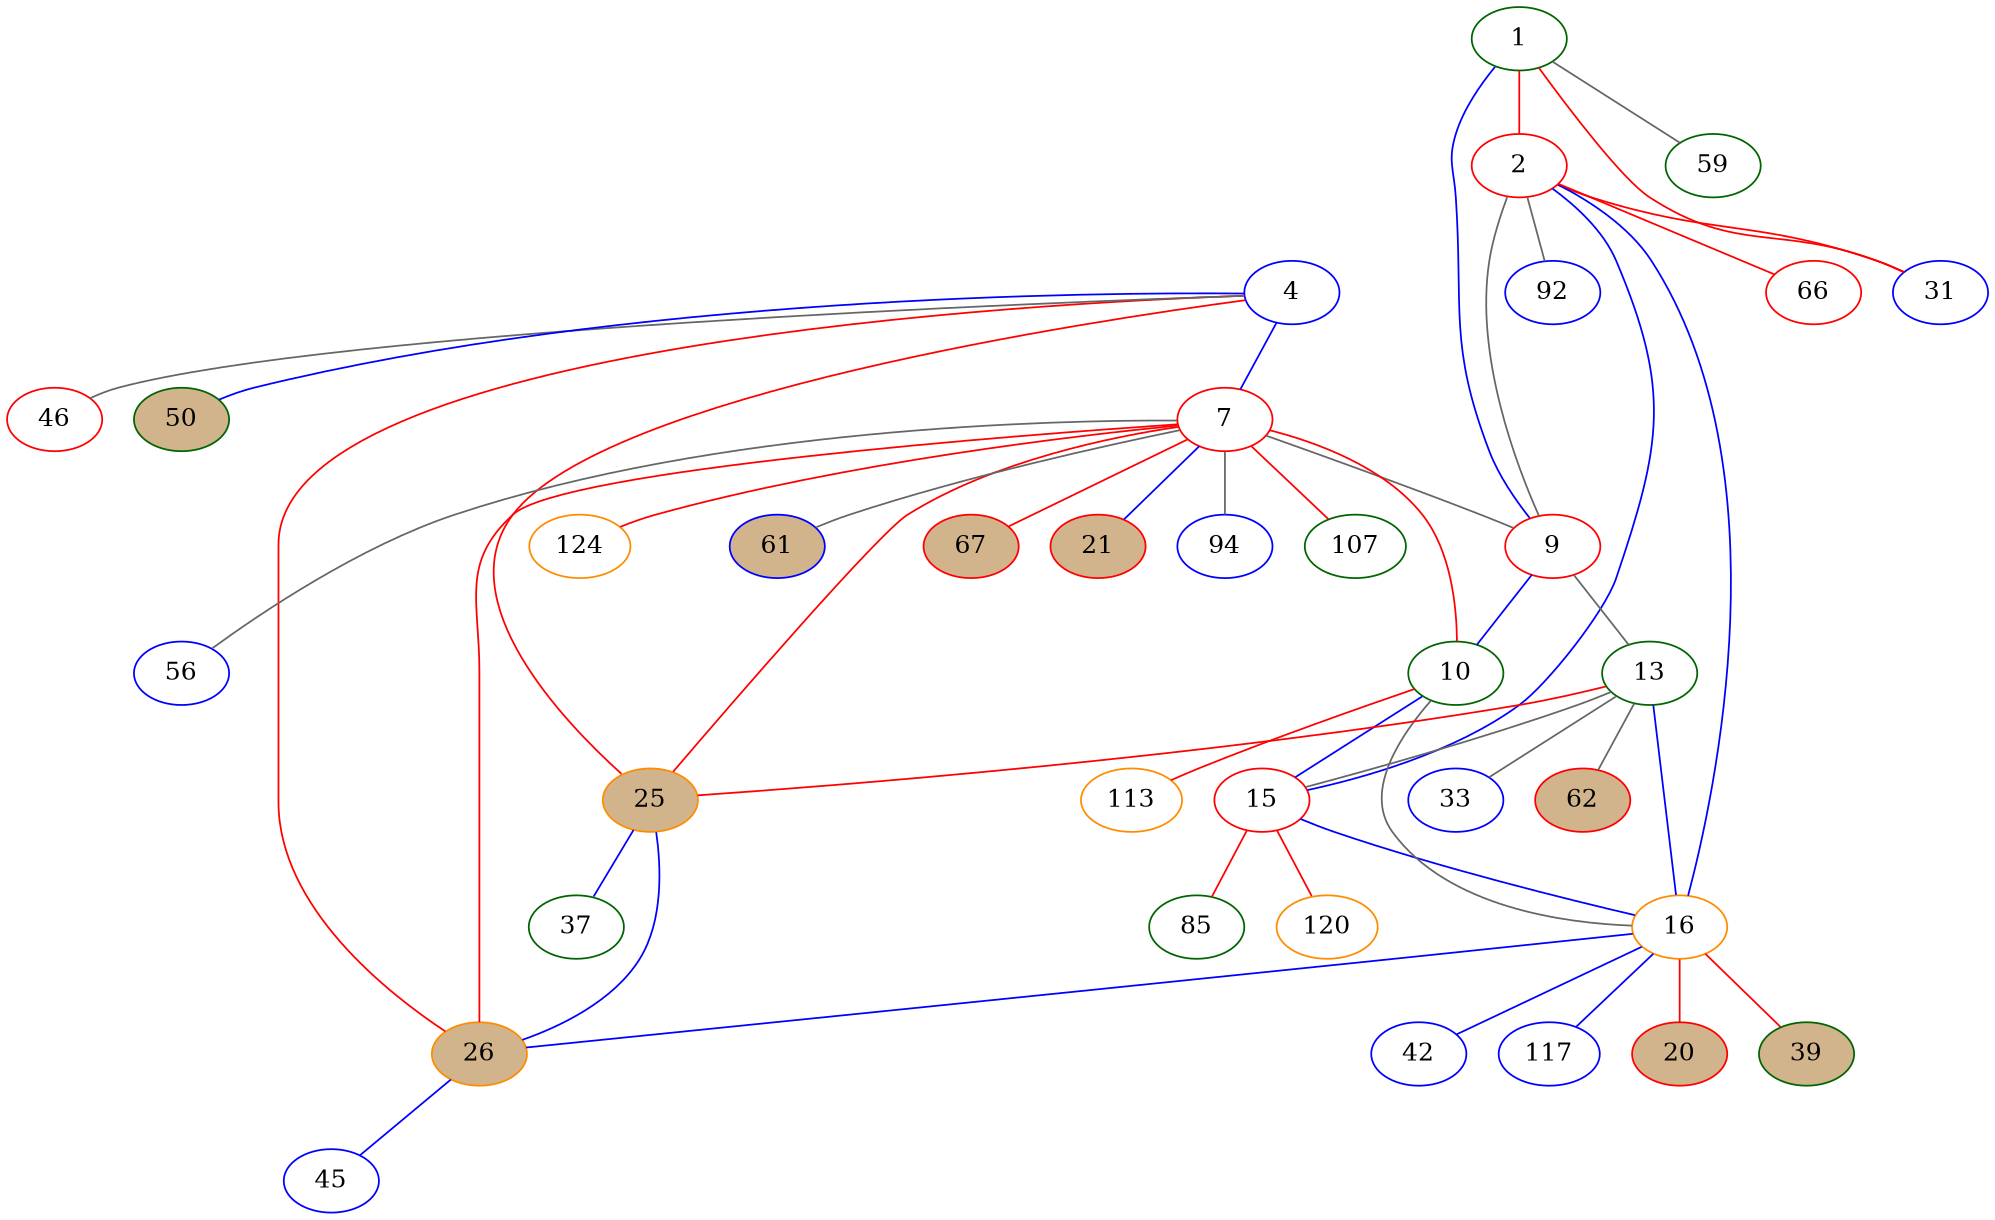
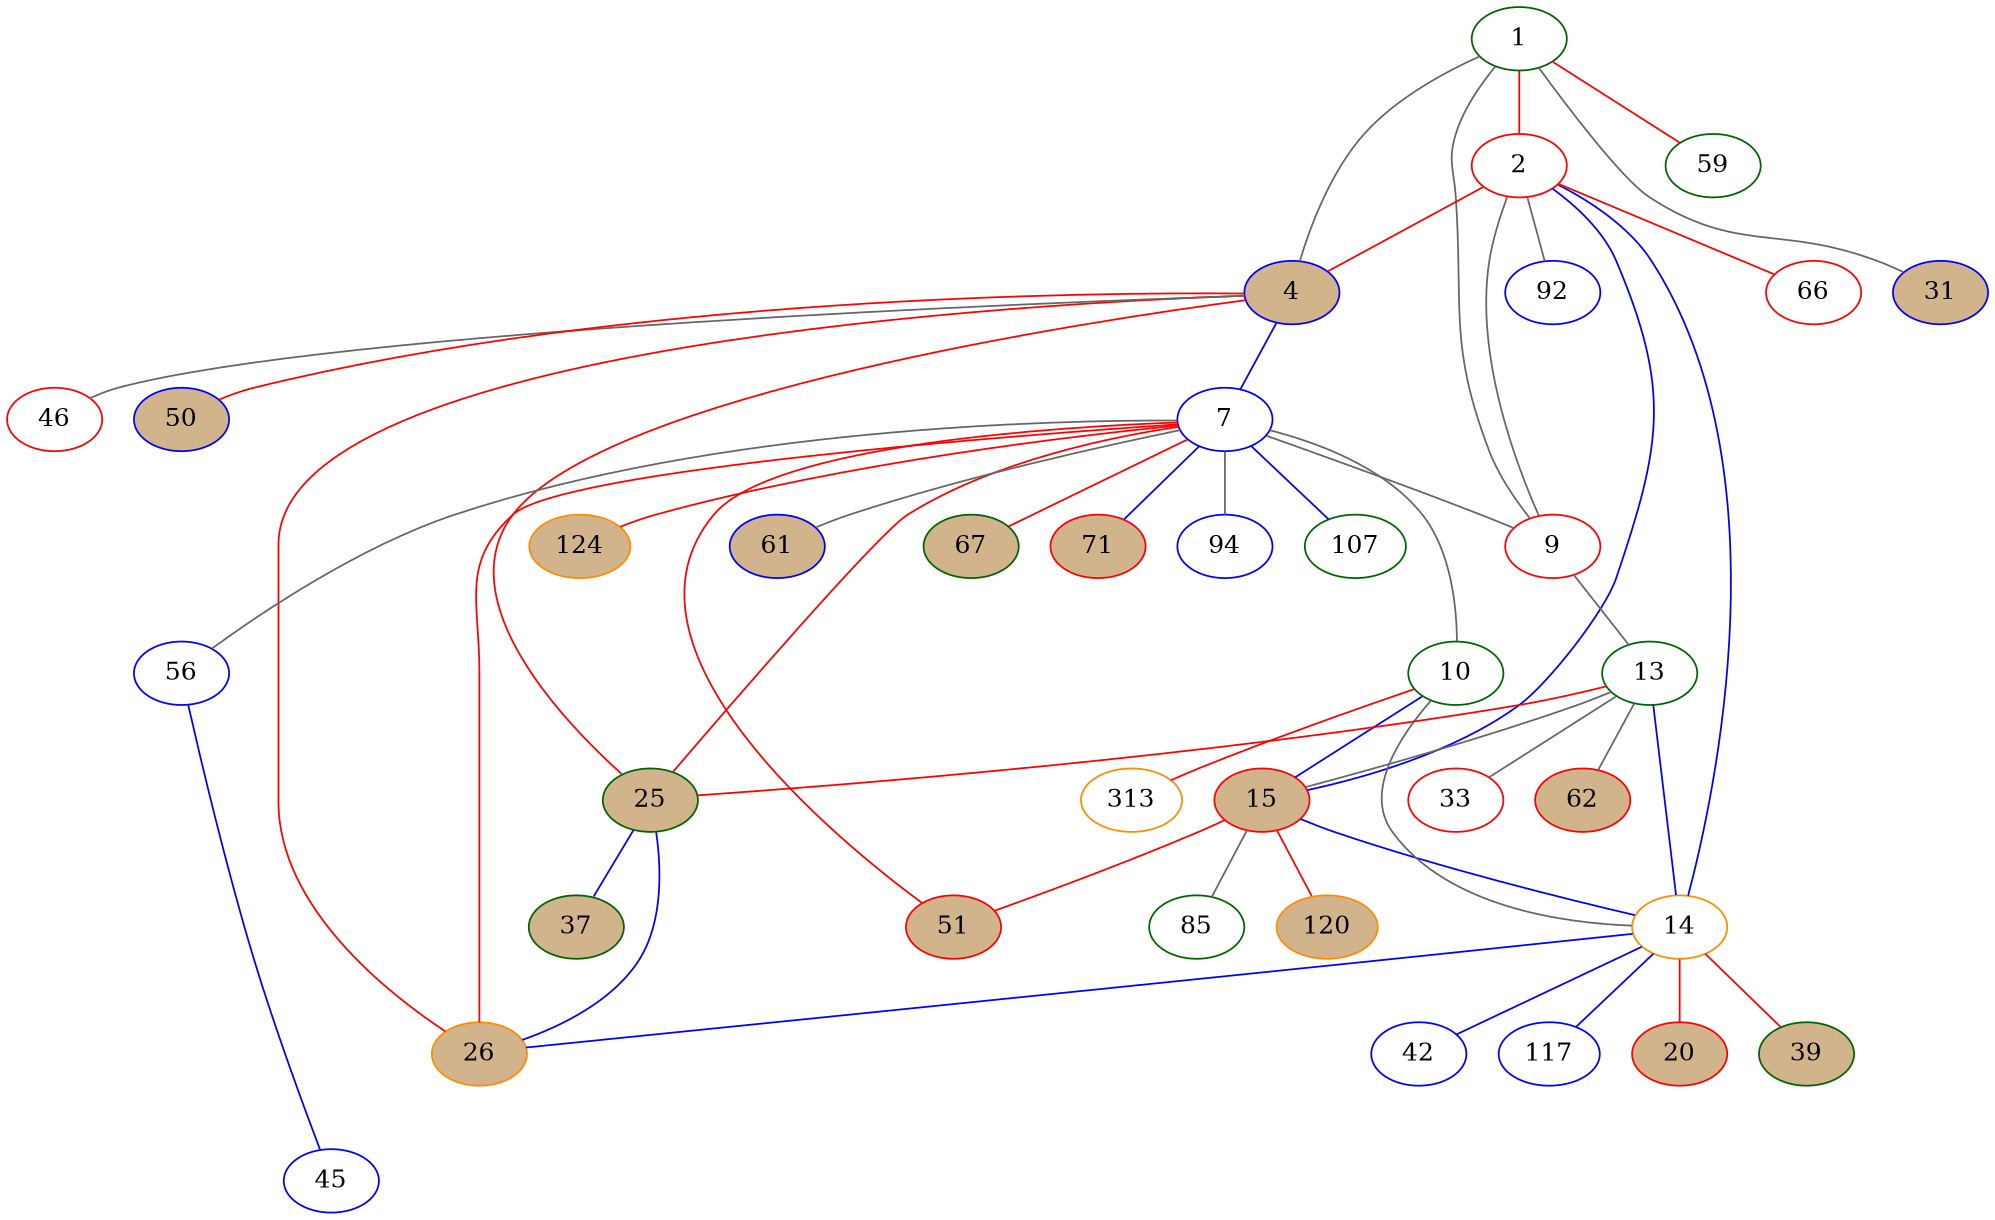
(1616, 102) -> (1616, 102)
none -> (1363, 136)
(1663, 205) -> (1692, 220)
(1731, 228) -> (1406, 229)
(1292, 293) -> (1292, 293)
(1941, 293) -> (1941, 293)
(1459, 294) -> (1459, 294)
(728, 314) -> (728, 314)
(182, 419) -> (182, 419)
(1225, 419) -> (1225, 419)
(1290, 483) -> (1290, 483)
(1407, 498) -> (1407, 498)
(580, 546) -> (580, 546)
(971, 546) -> (971, 546)
(1098, 546) -> (1098, 546)
(1504, 610) -> none
(650, 800) -> (650, 800)
(1132, 800) -> (1132, 800)
(1262, 800) -> (1262, 800)
(1456, 800) -> (1456, 800)
(1229, 864) -> (1229, 864)
(576, 927) -> (576, 927)
none -> (954, 927)
(1327, 927) -> (1327, 927)
(1680, 927) -> (1680, 927)
(405, 1117) -> (245, 930)
